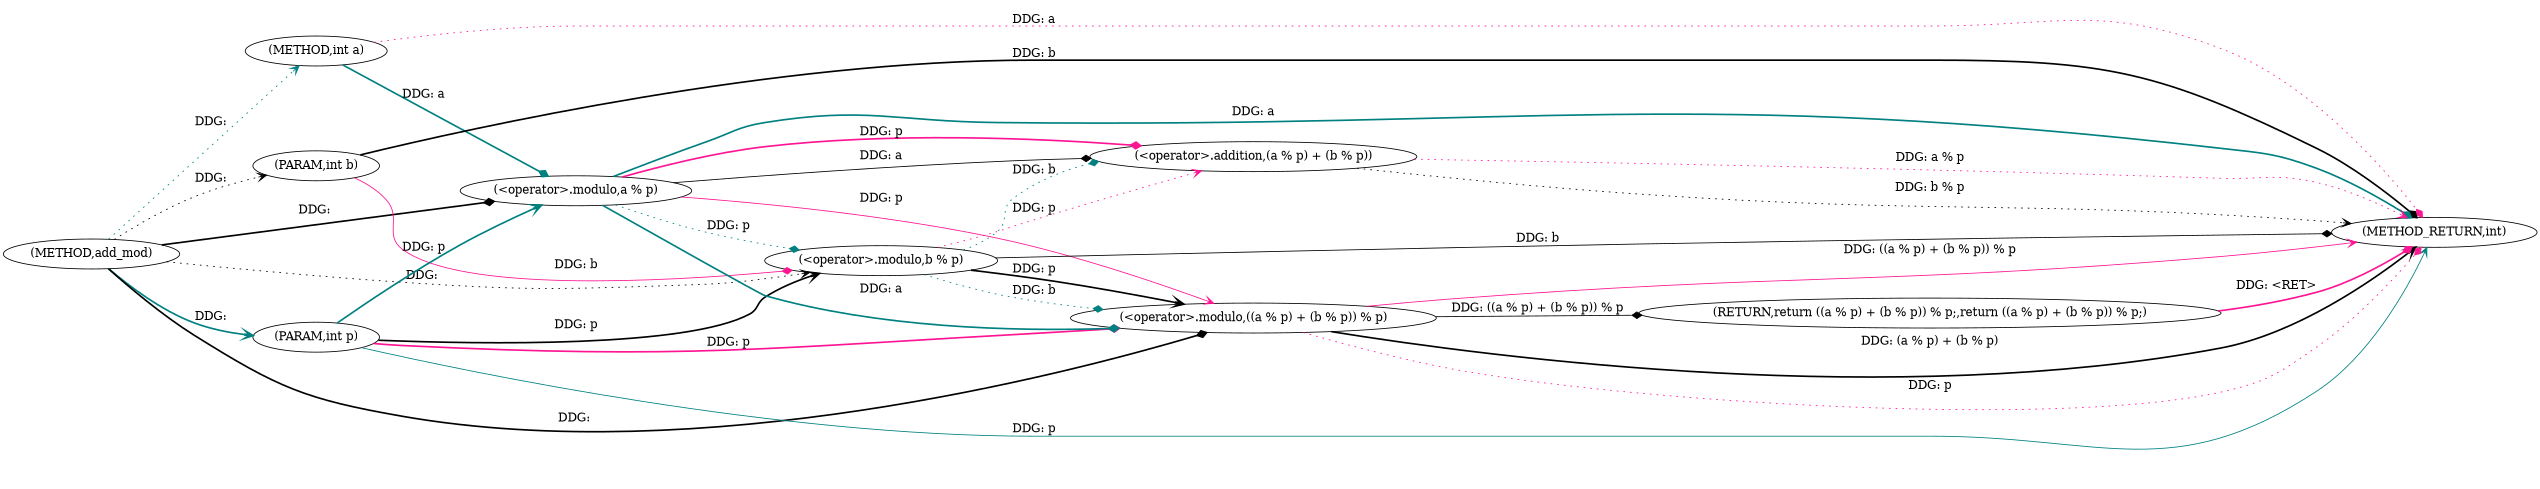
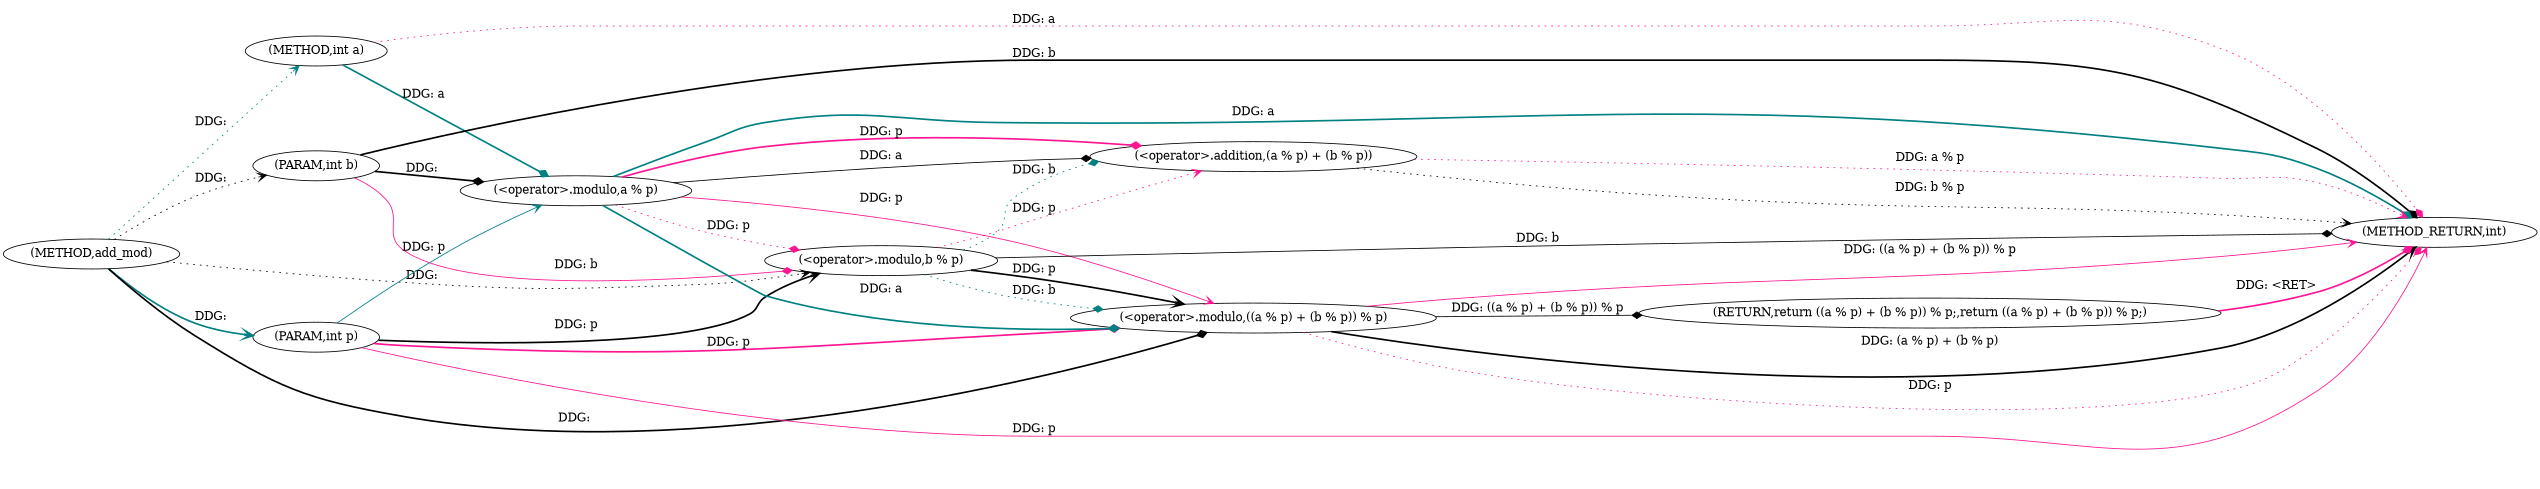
(323, 224) -> (424, 176)
(701, 231) -> (701, 231)
(438, 258) -> (438, 258)
(1429, 436) -> (1429, 436)
